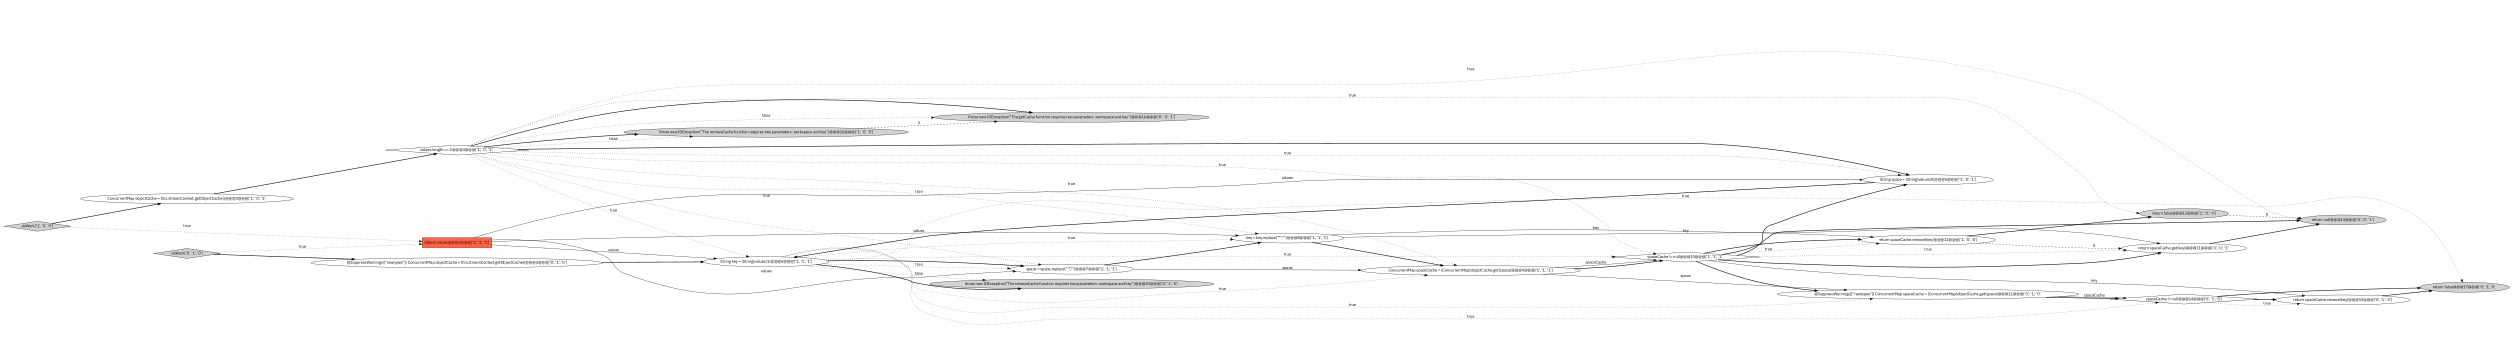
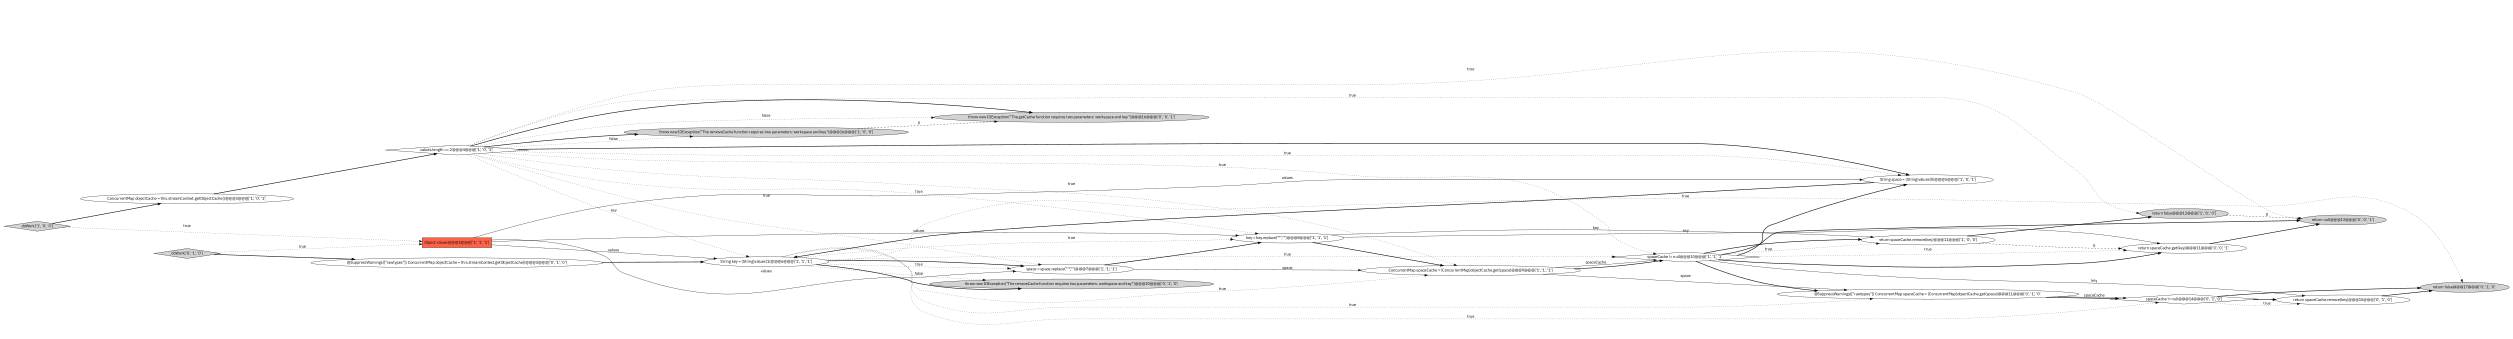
(614, 210) -> (614, 210)
